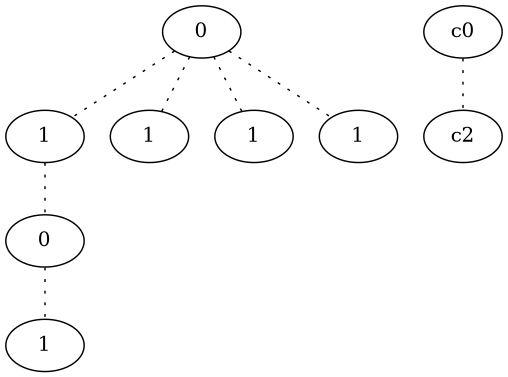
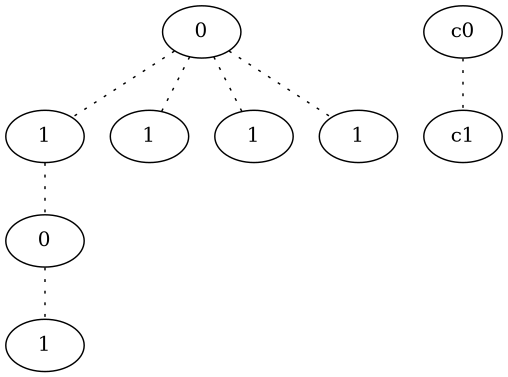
(463, 136) -> (463, 136)
